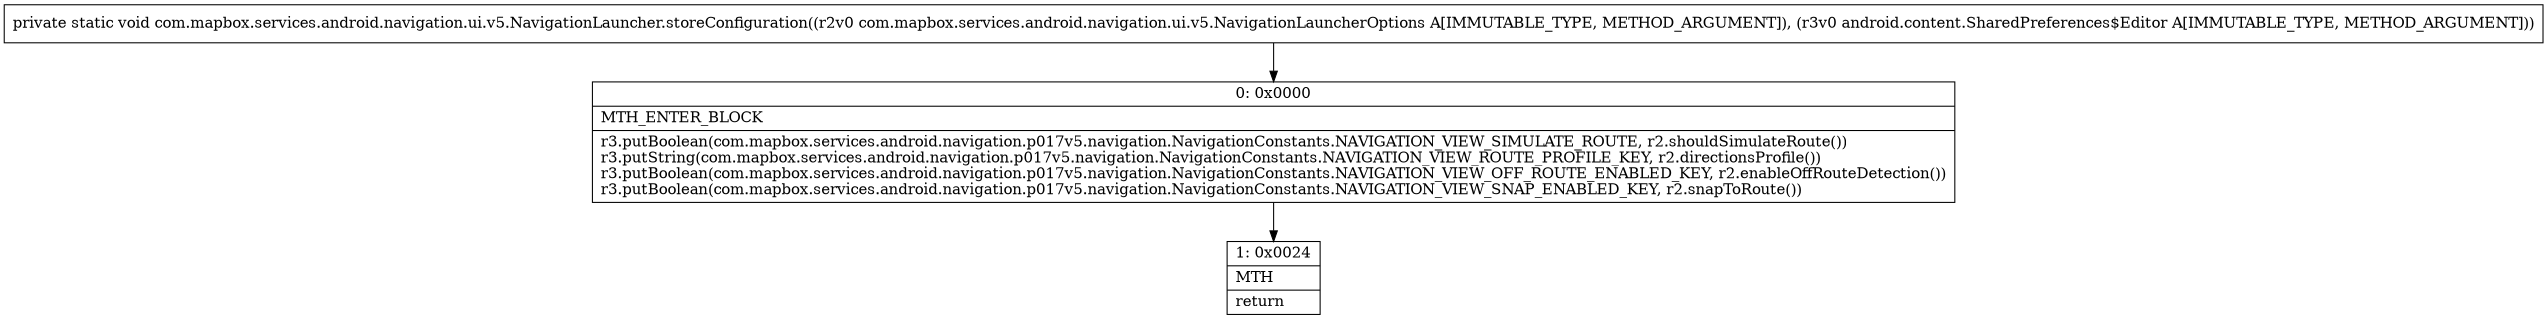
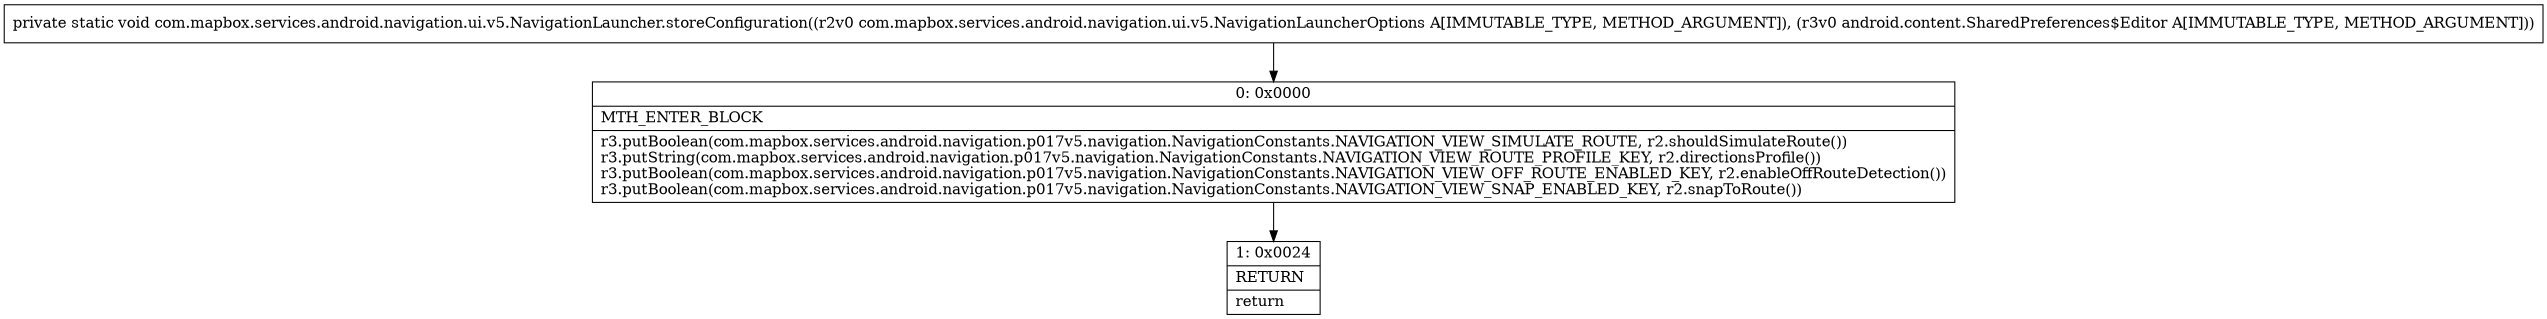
(1255, 277) -> (1270, 277)
